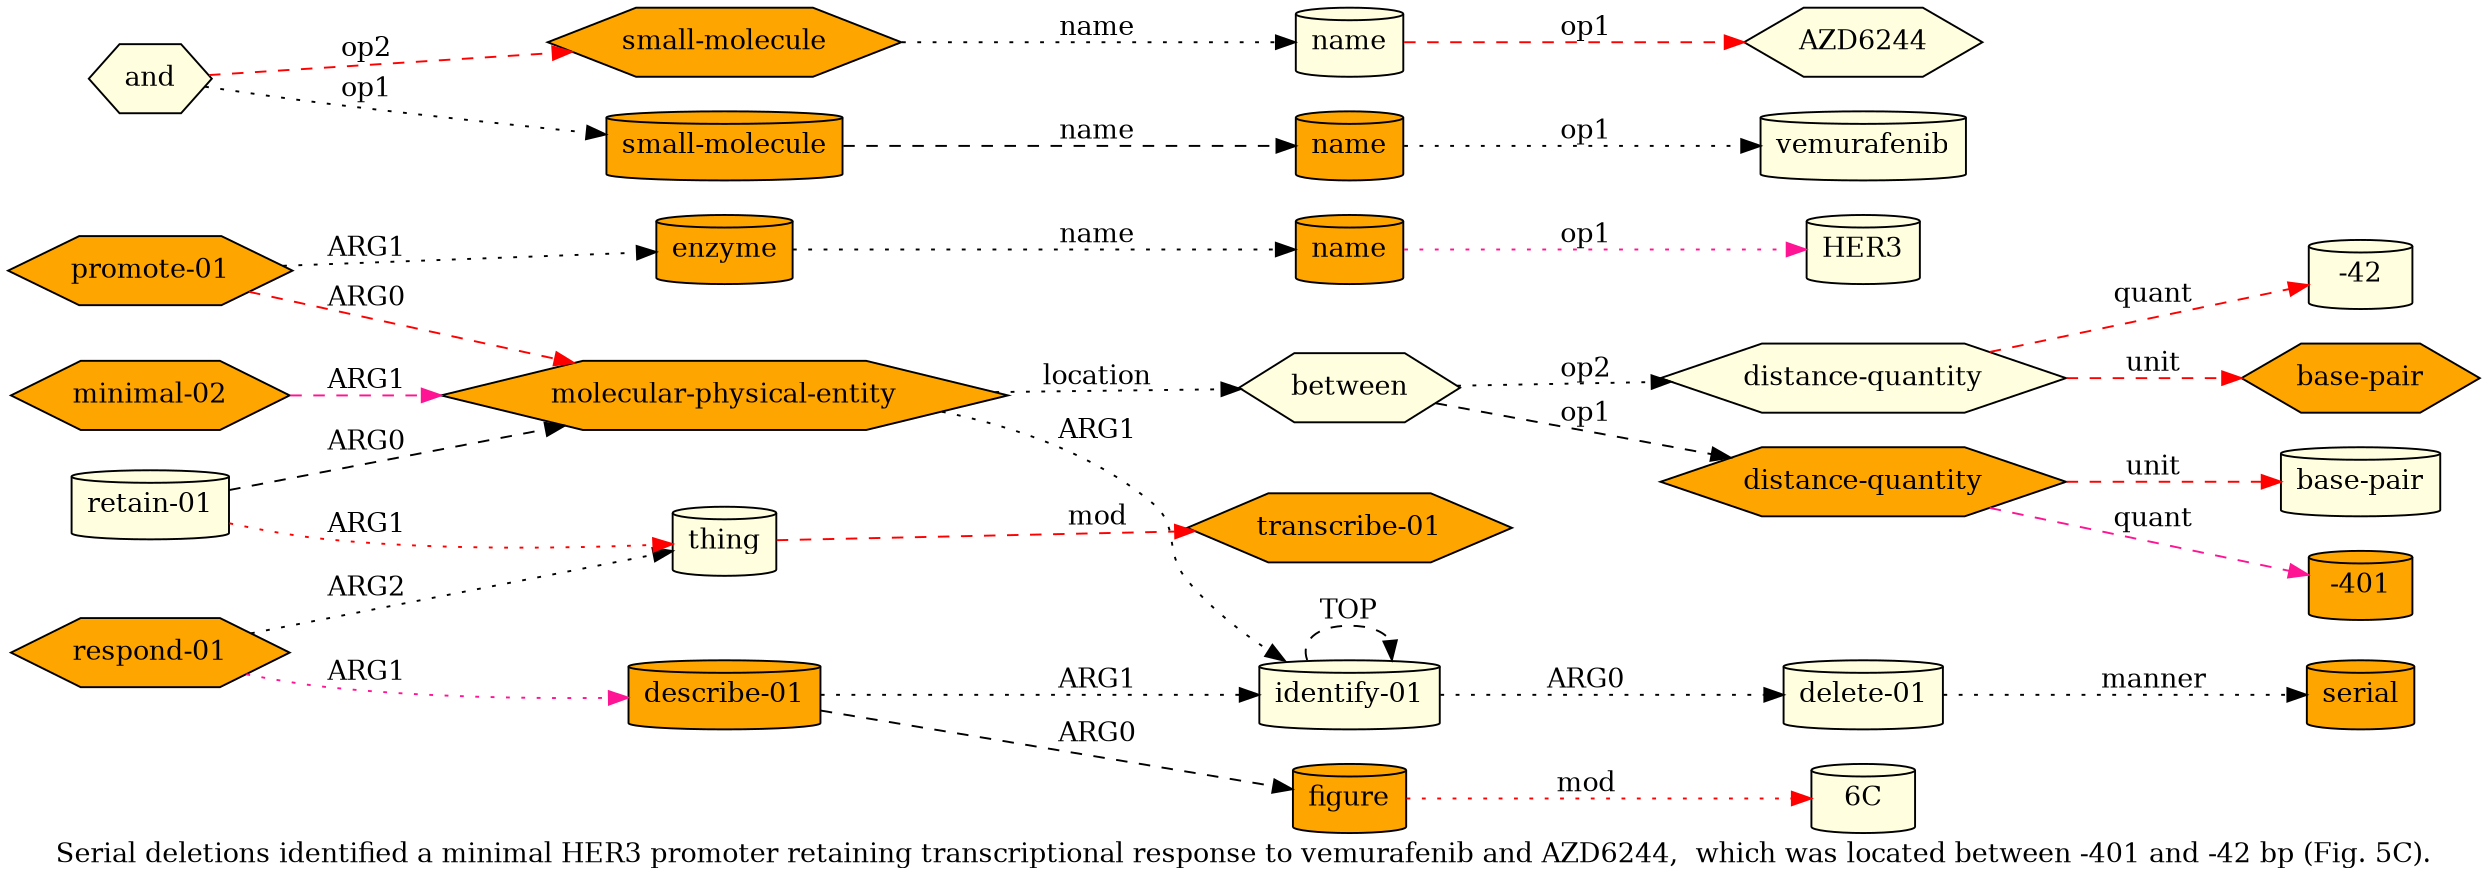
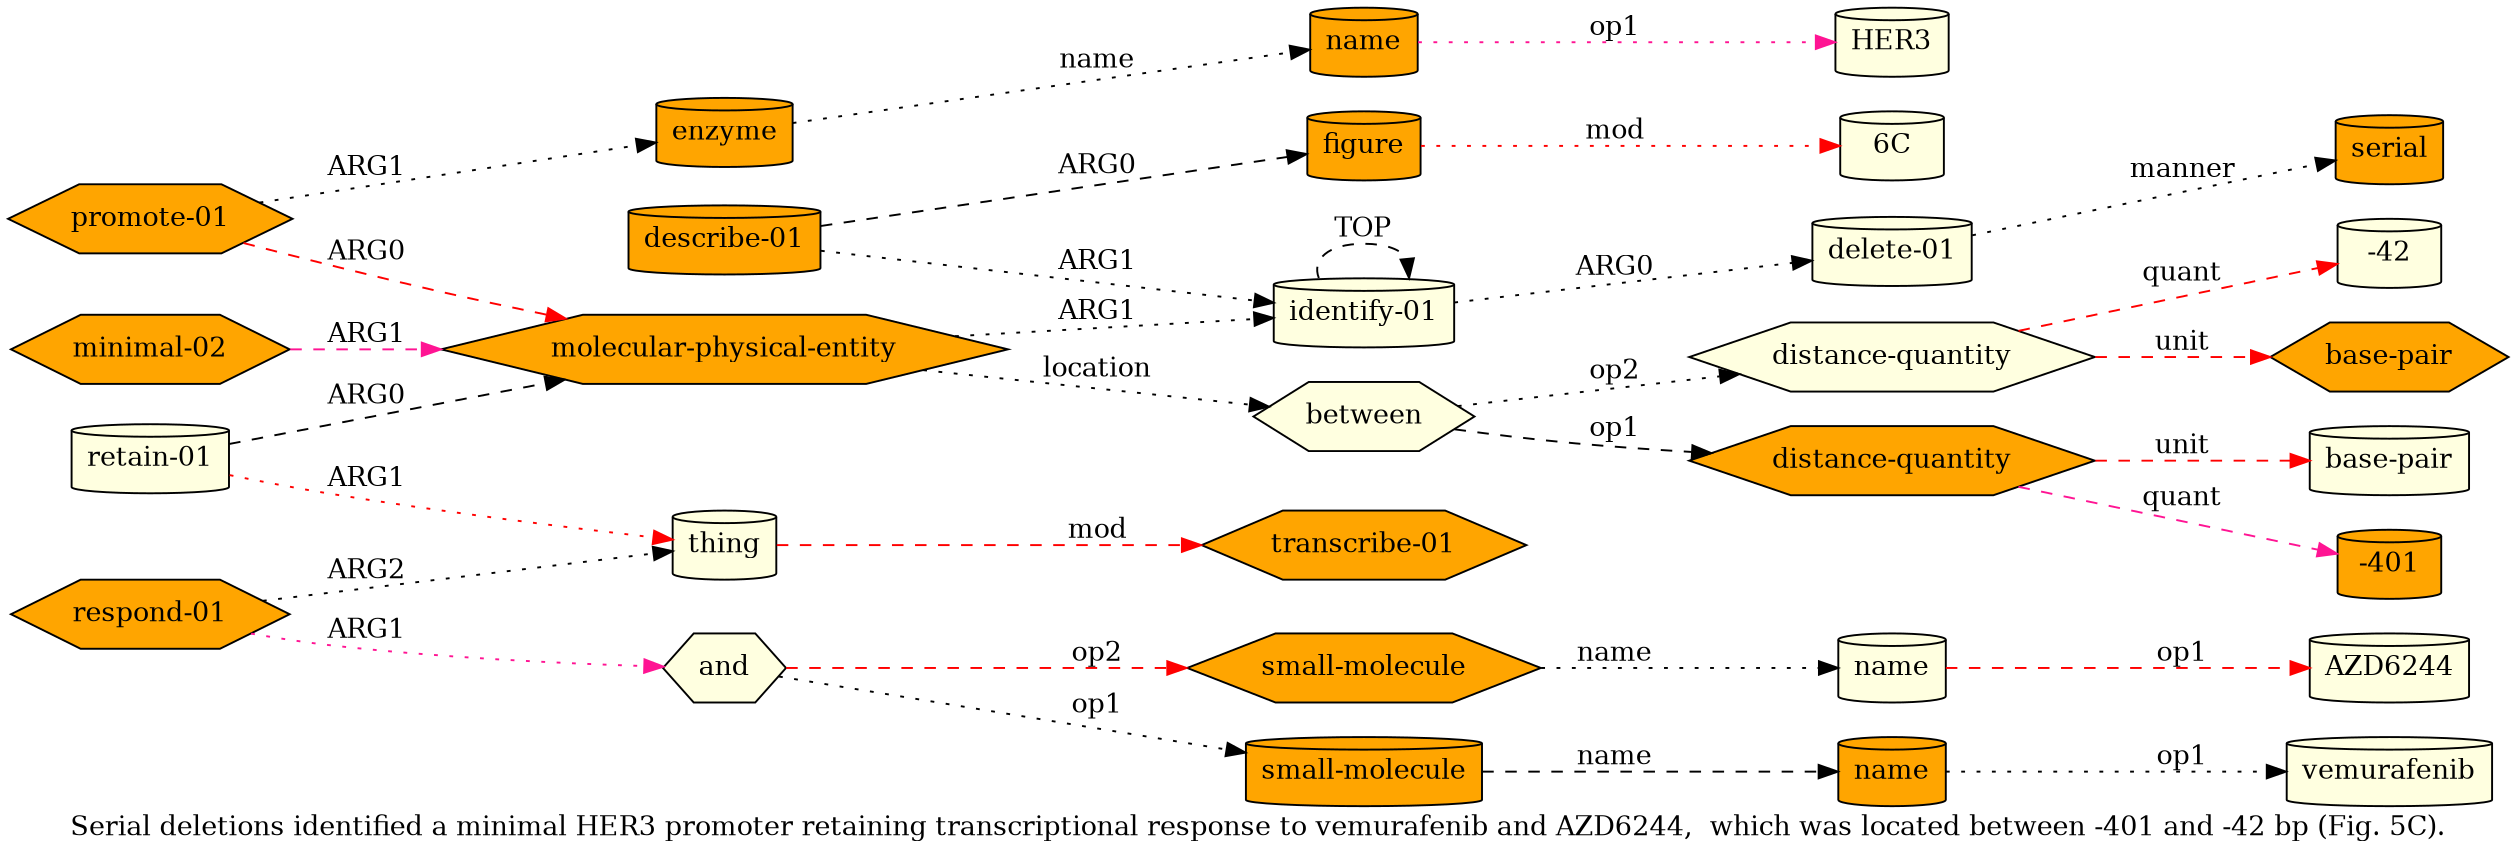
(1863, 42) -> (2389, 668)
(427, 695) -> (447, 656)
